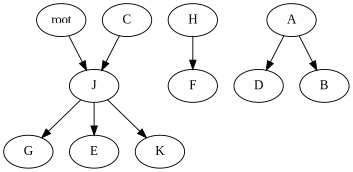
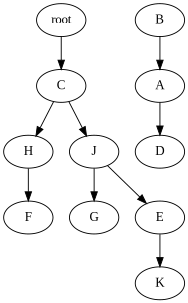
(76, 49) -> (61, 49)
(306, 49) -> (160, 49)
none -> (47, 115)
(124, 116) -> (160, 246)
